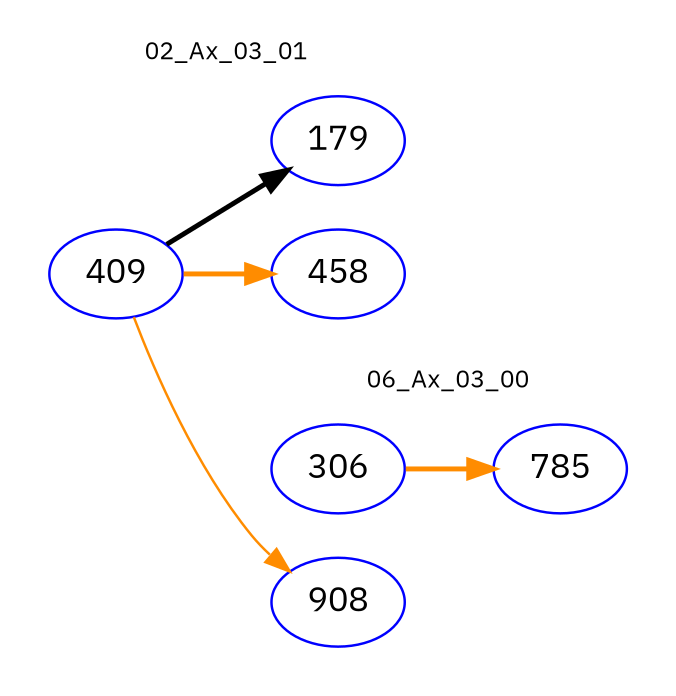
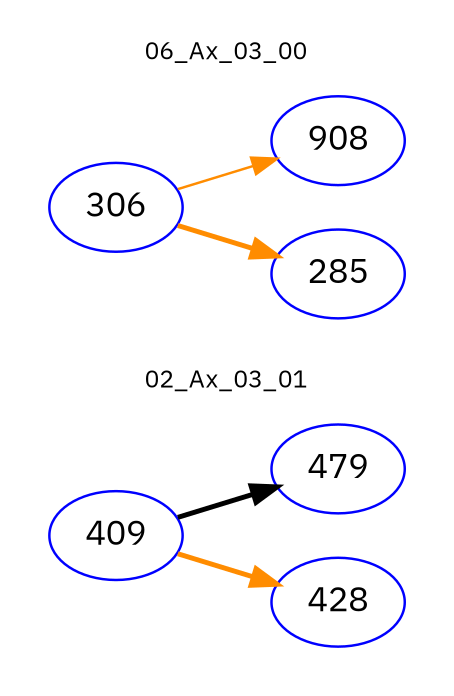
(338, 141) -> (338, 469)
(338, 274) -> (338, 602)
(191, 442) -> (215, 178)
(560, 469) -> (338, 274)
